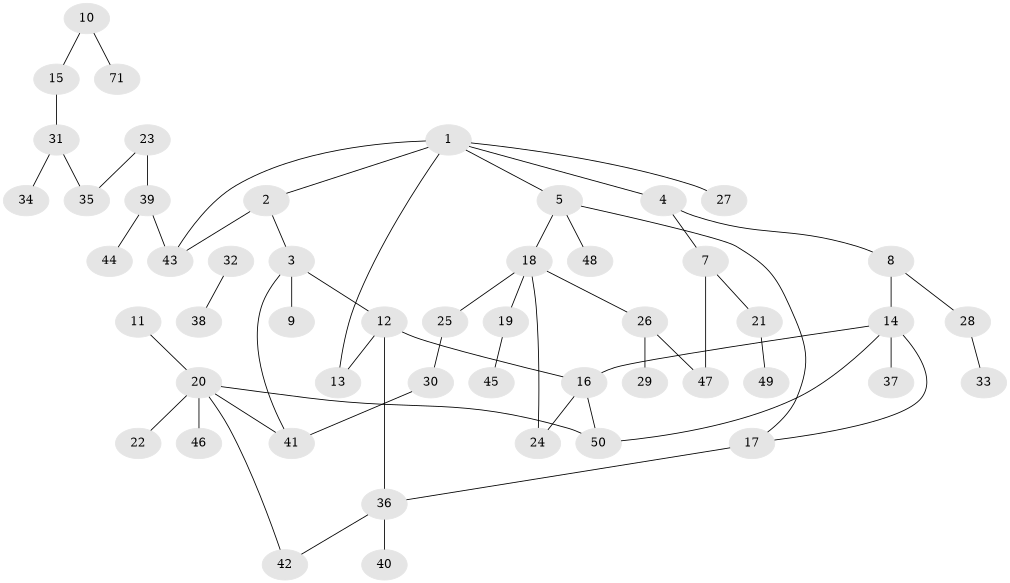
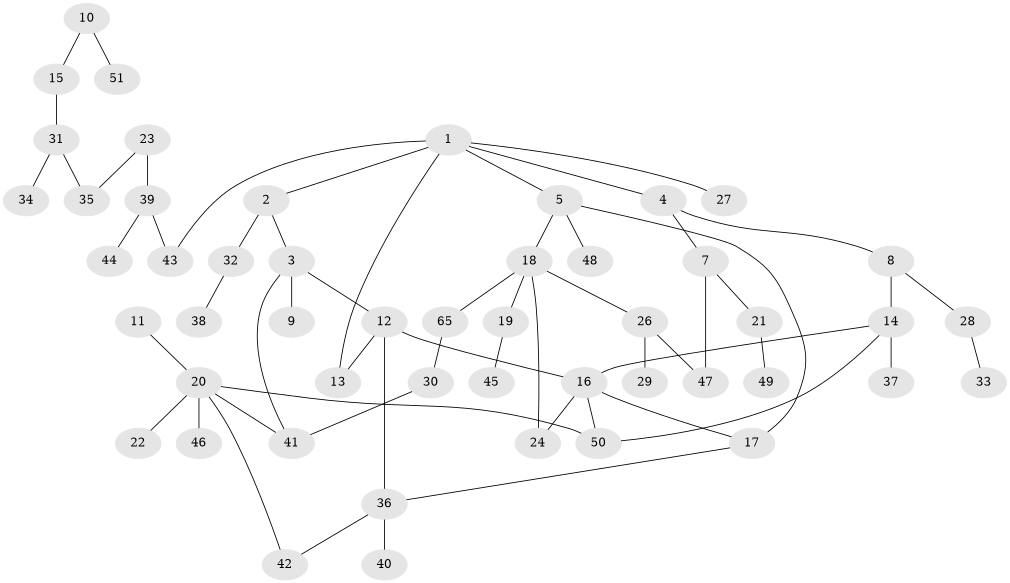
(117, 79) -> (117, 79)
(218, 231) -> (249, 231)
(445, 322) -> (445, 322)
(885, 418) -> (666, 417)
